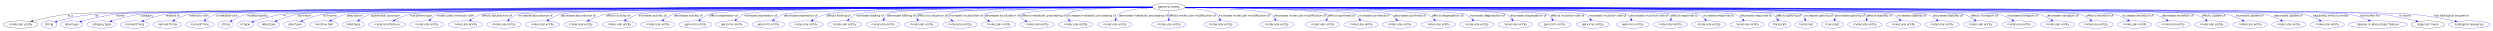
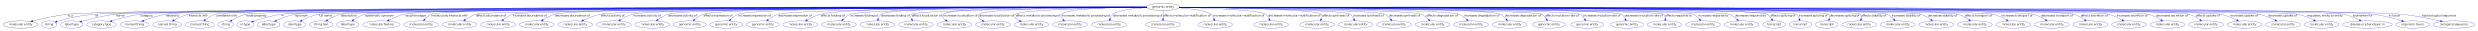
(324, 25) -> (321, 25)
(2378, 25) -> (2367, 25)
(2428, 25) -> (2413, 25)
